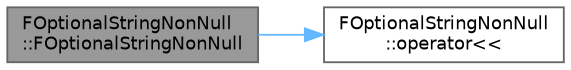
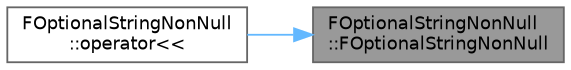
(281, 35) -> (270, 35)
